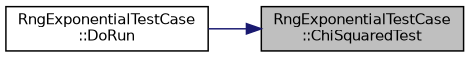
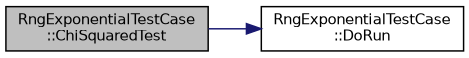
(227, 29) -> (227, 29)
